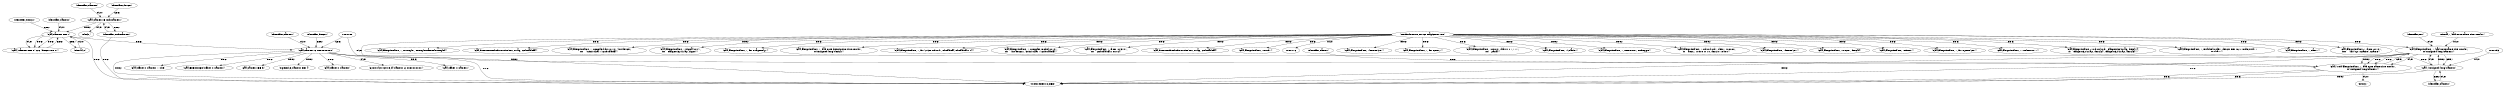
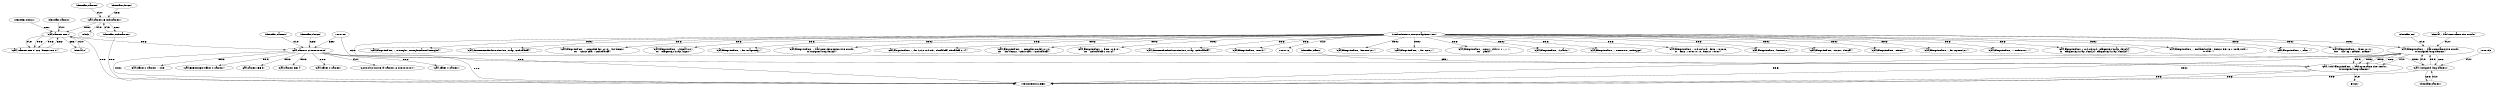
(1318, 50) -> (1311, 50)
(294, 68) -> (290, 68)
